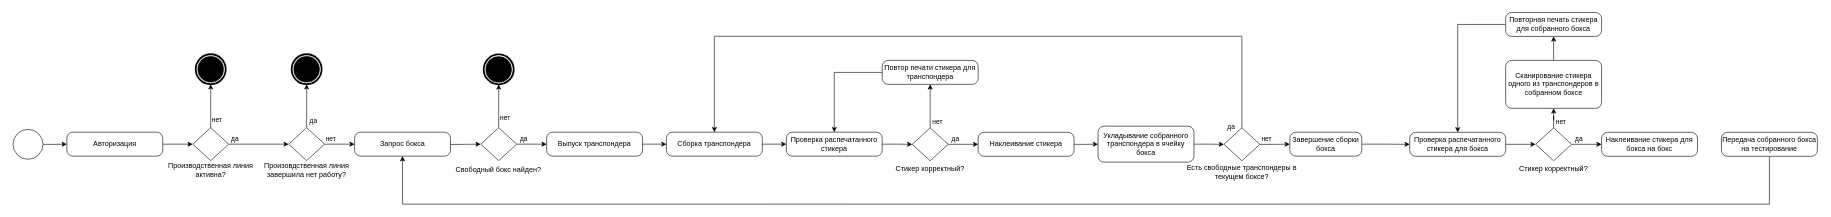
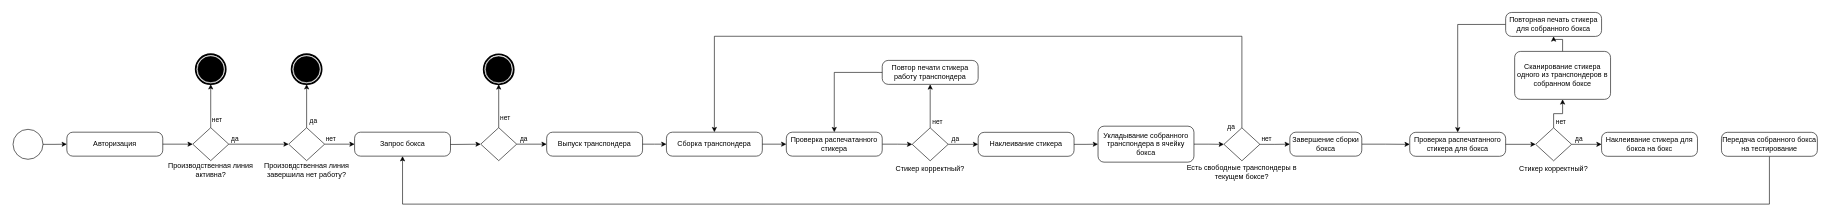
(930, 72) -> (930, 72)
(1554, 84) -> (1563, 75)
(498, 170) -> none
